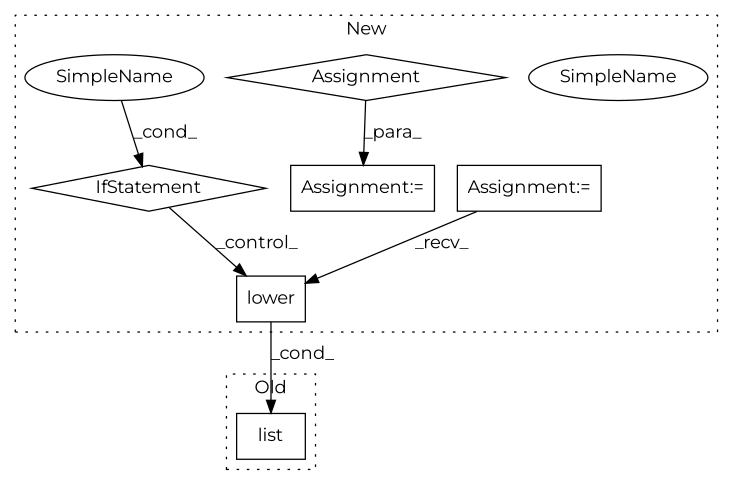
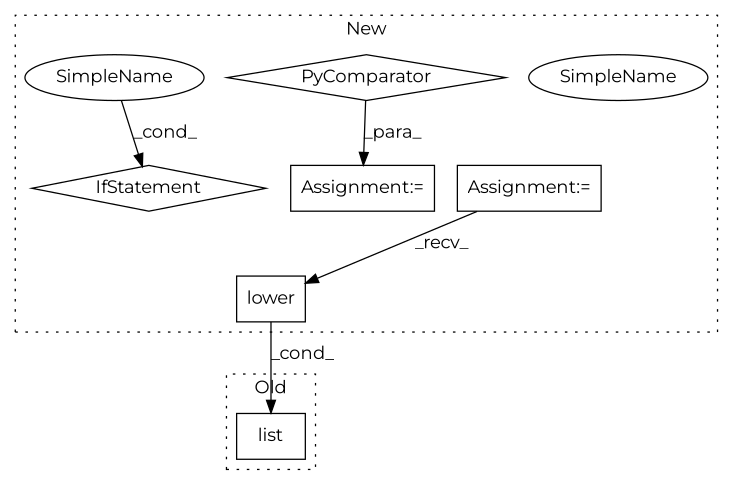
(366, 78) -> (366, 78)
(203, 237) -> none
